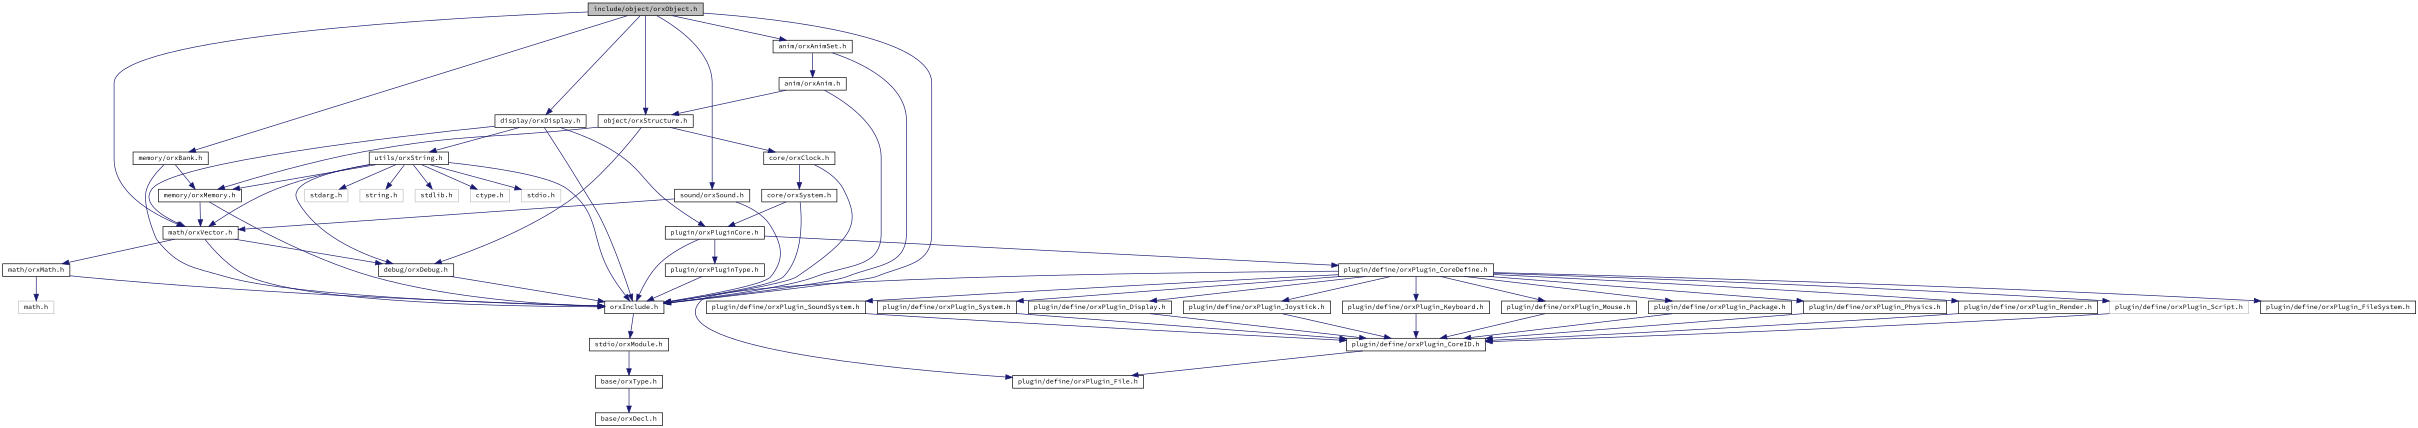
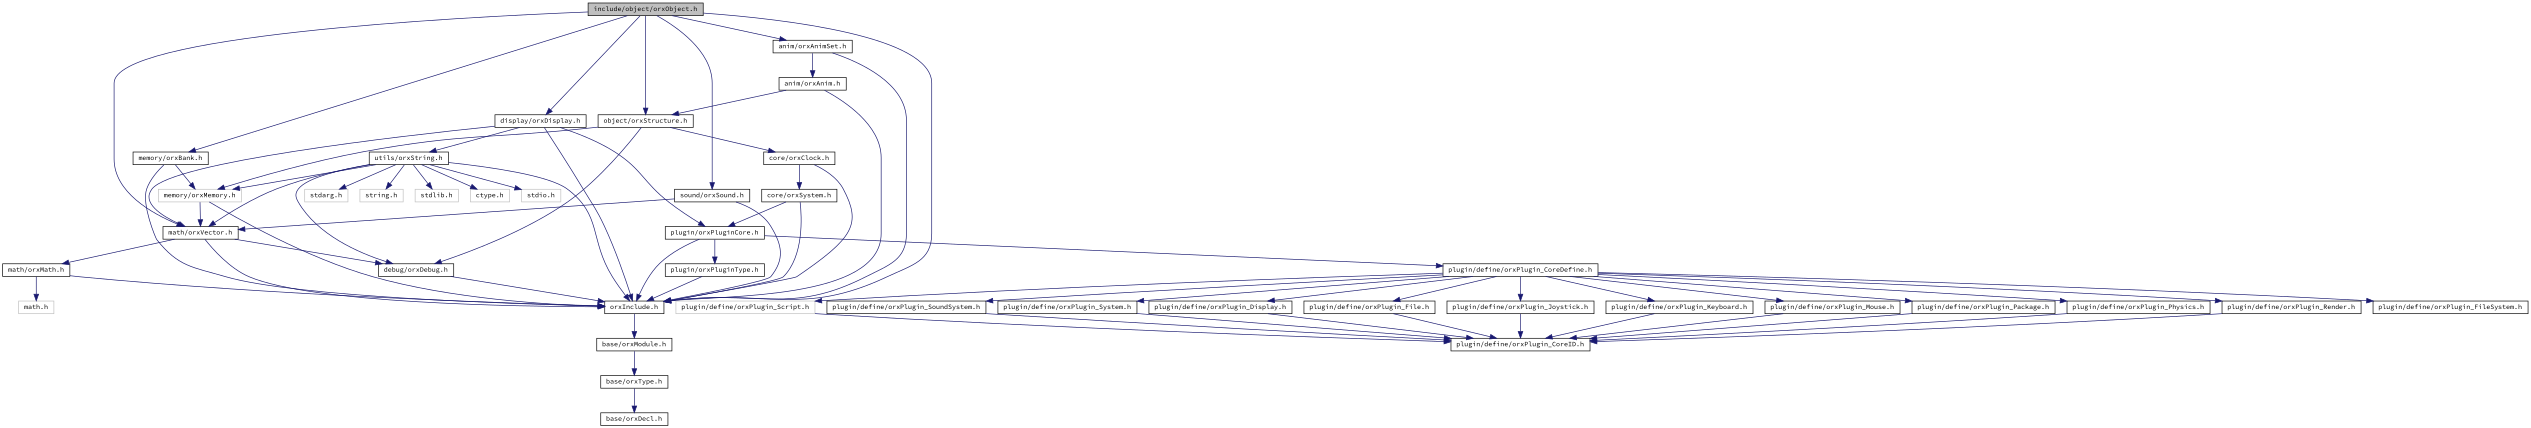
(200, 196) -> (200, 196)
(629, 345) -> (634, 345)
(1250, 363) -> (1442, 325)
